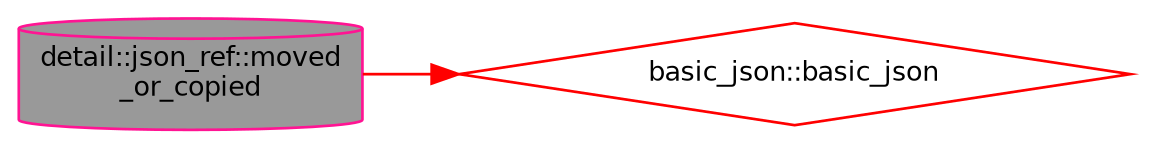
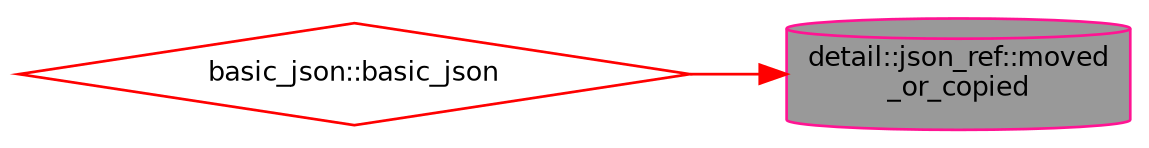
(397, 74) -> (725, 74)
